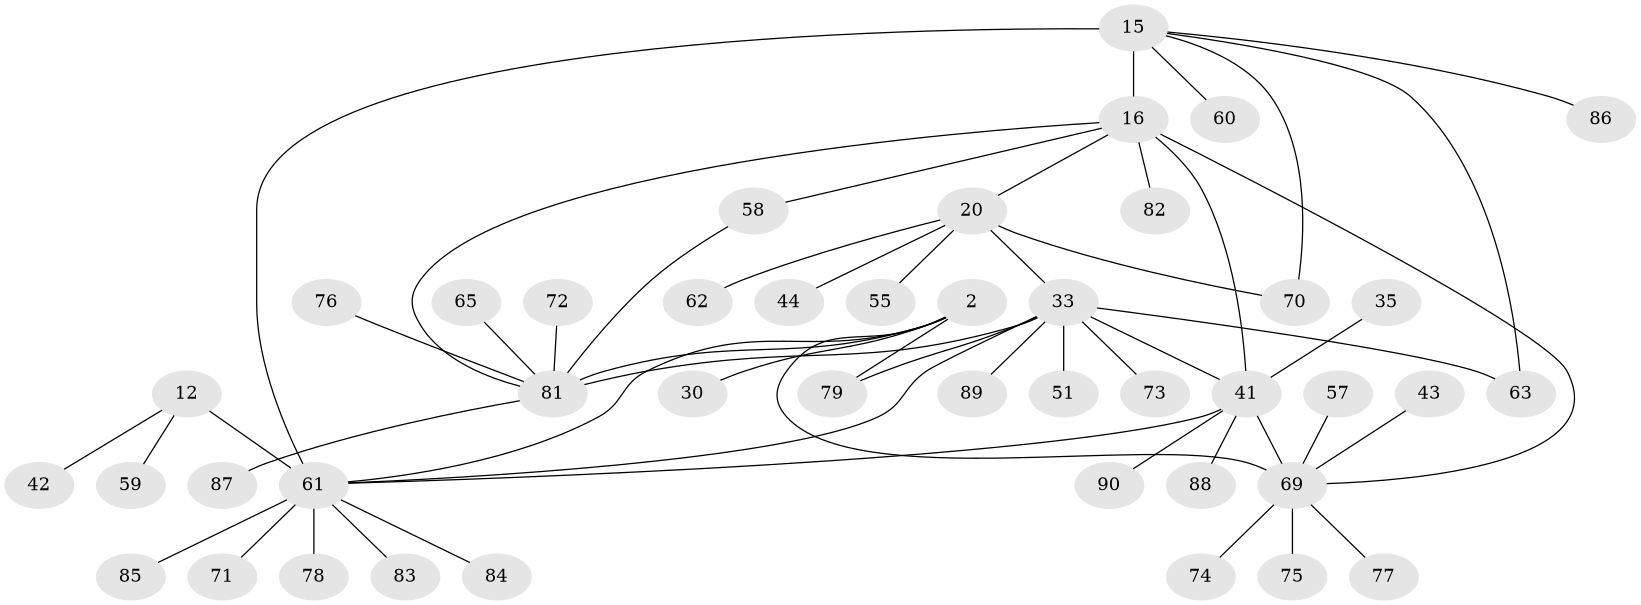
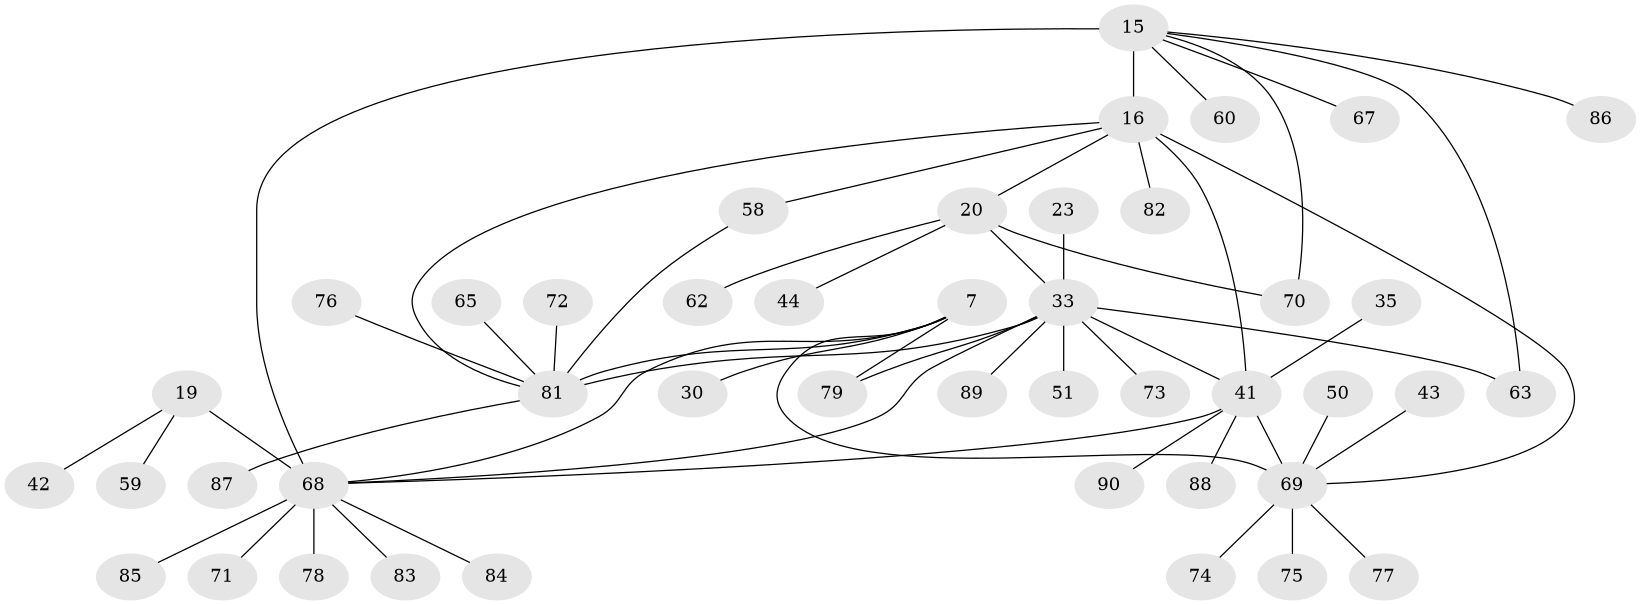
none -> (1365, 119)
none -> (1064, 211)
(881, 302) -> none
(972, 302) -> (972, 302)
(187, 394) -> (187, 394)
(1338, 394) -> (1338, 394)
(314, 485) -> (314, 485)
